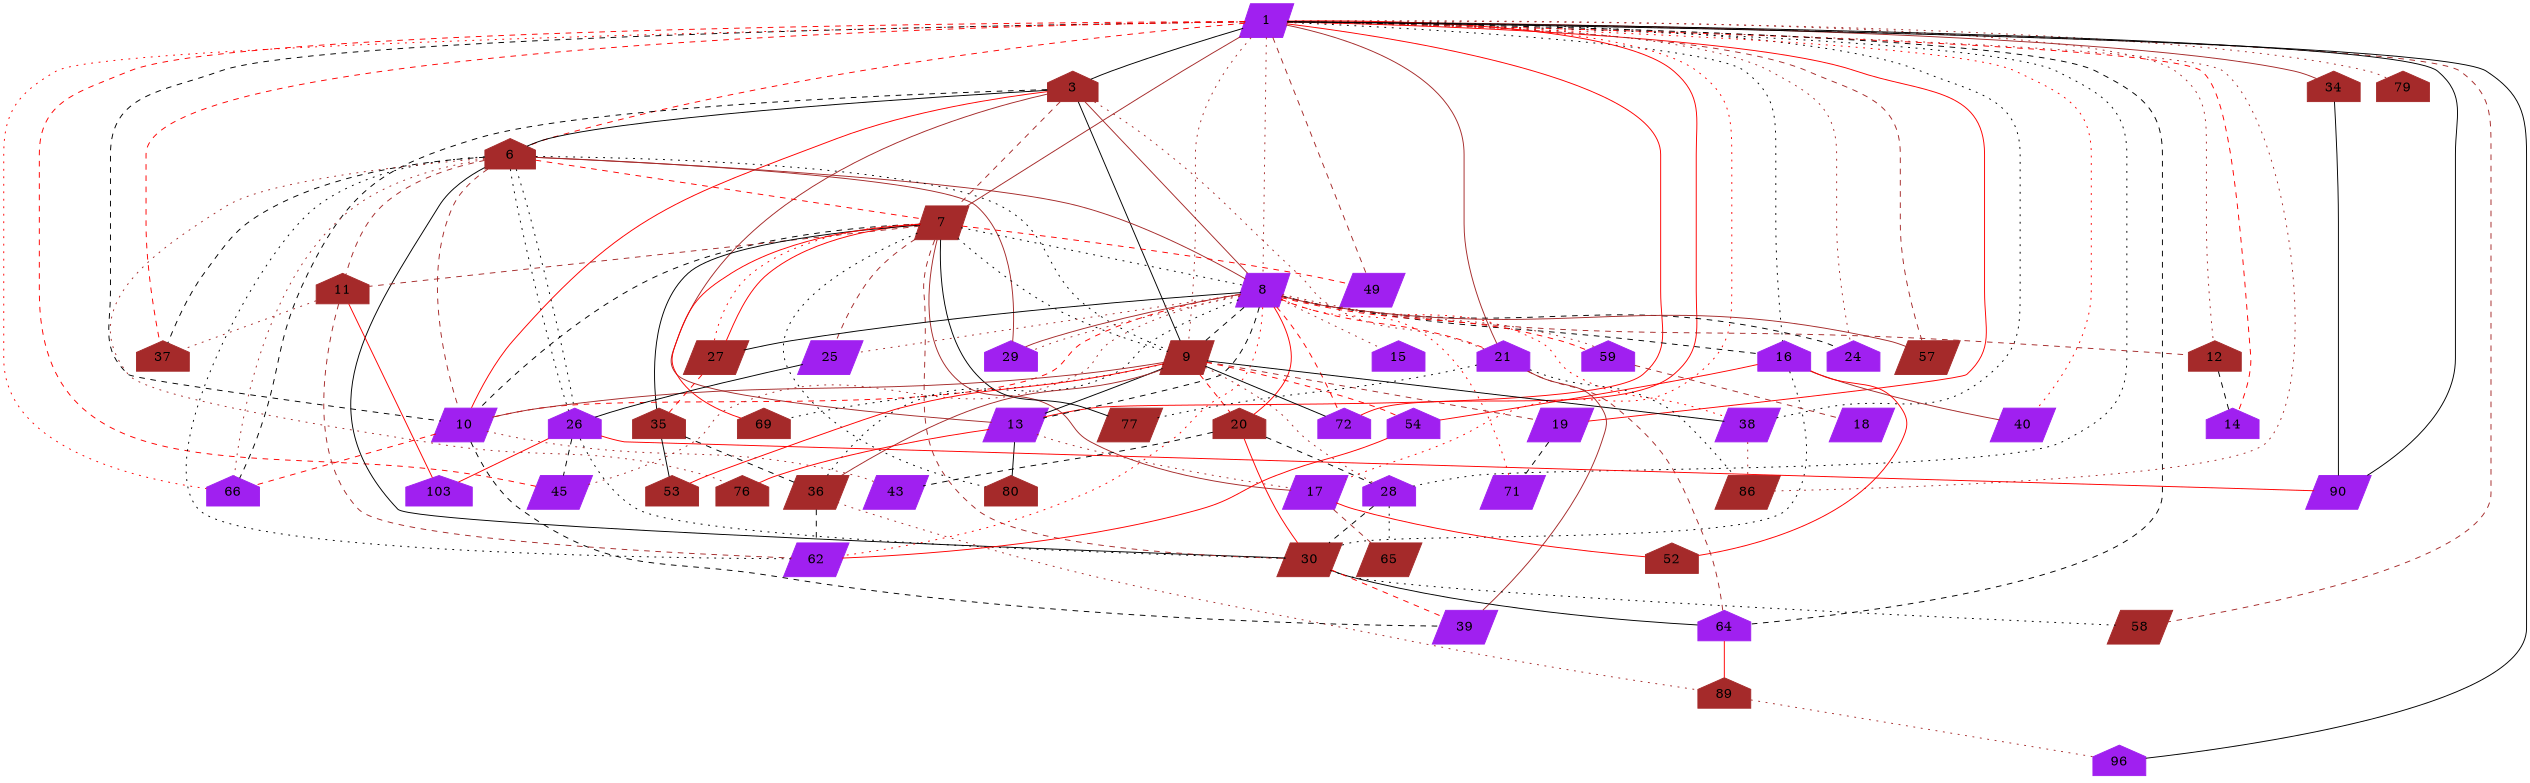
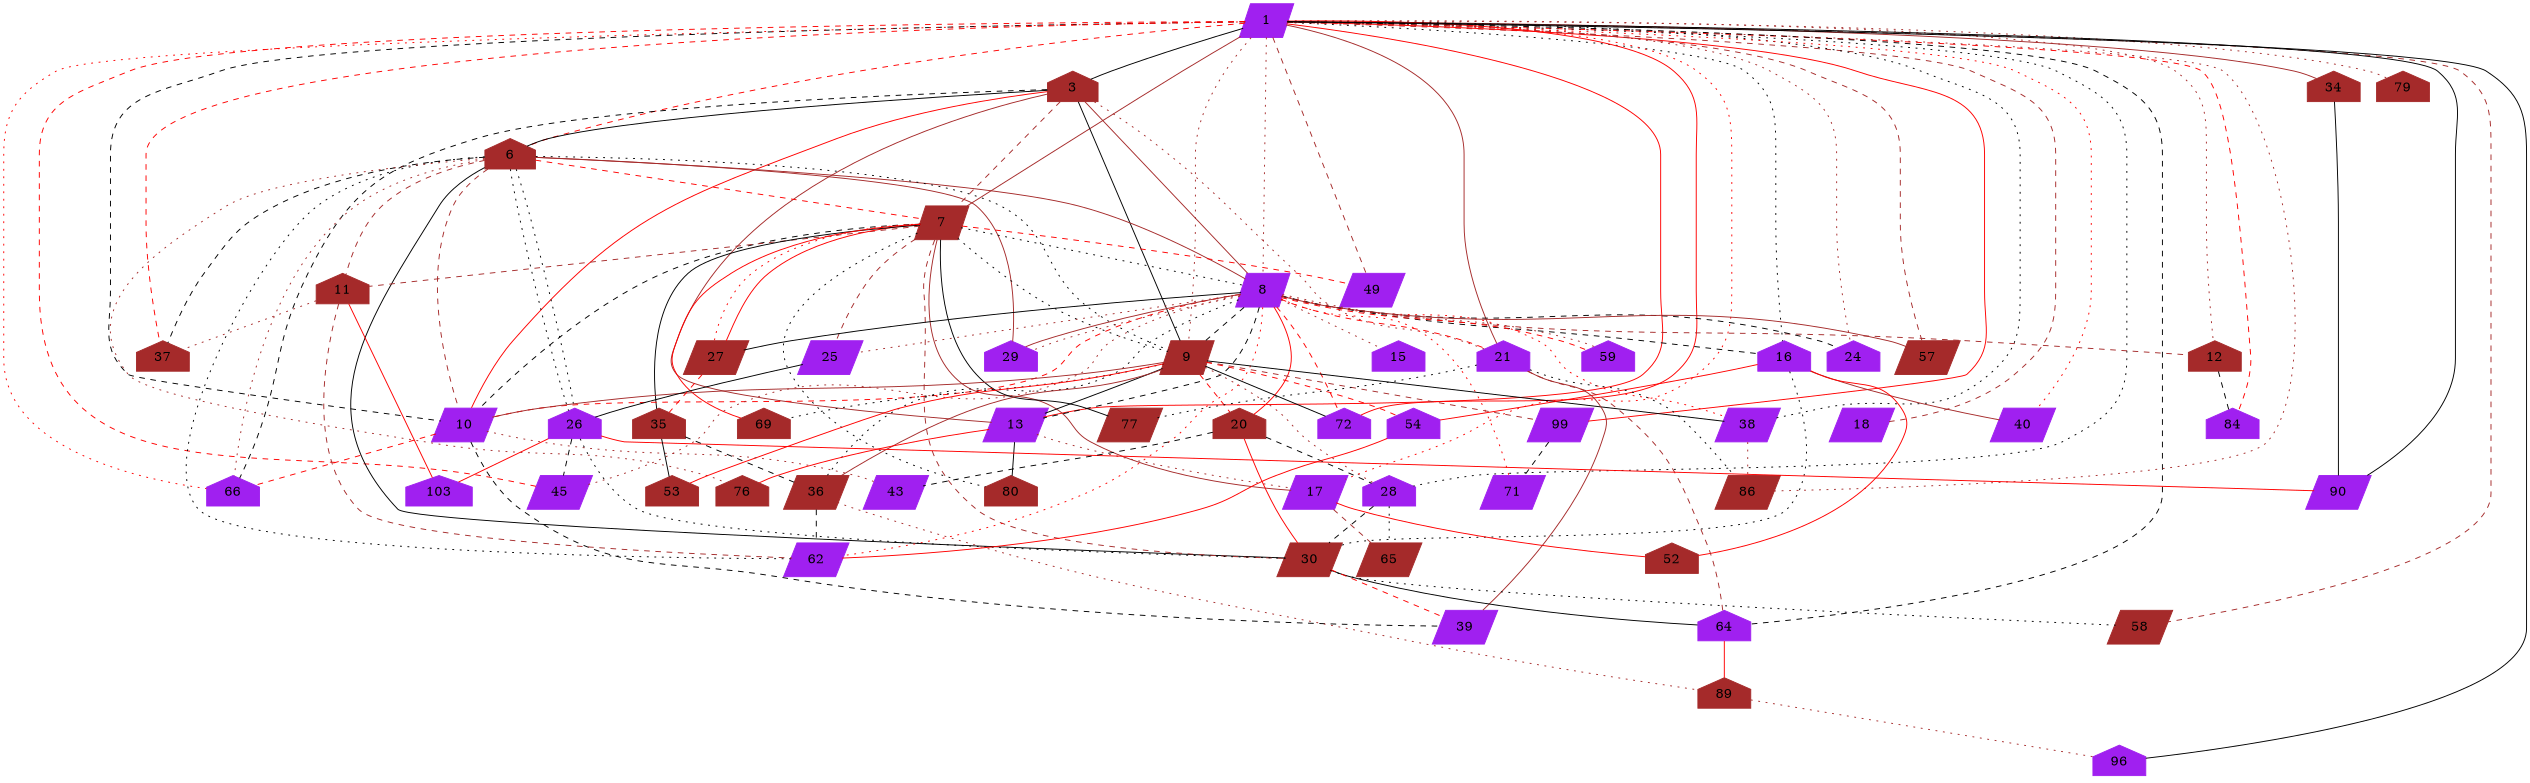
(1737, 392) -> (1908, 58)
(1560, 425) -> (1560, 425)
(2233, 425) -> (2233, 425)
